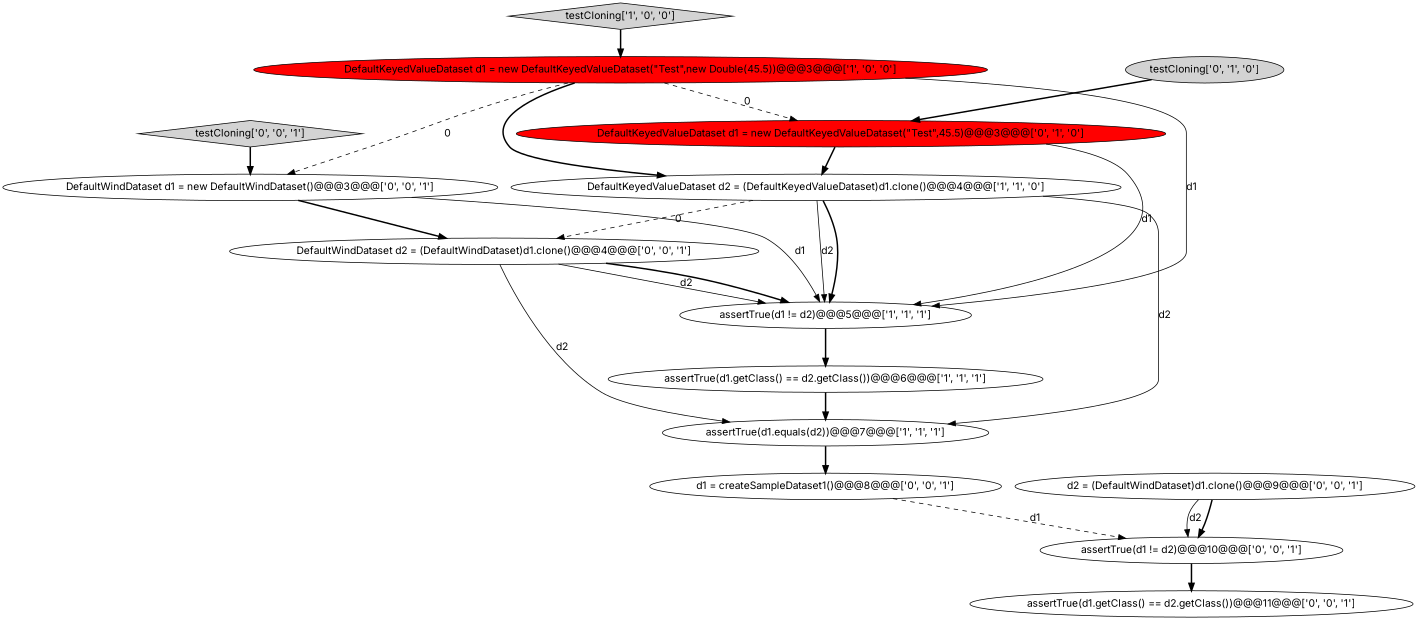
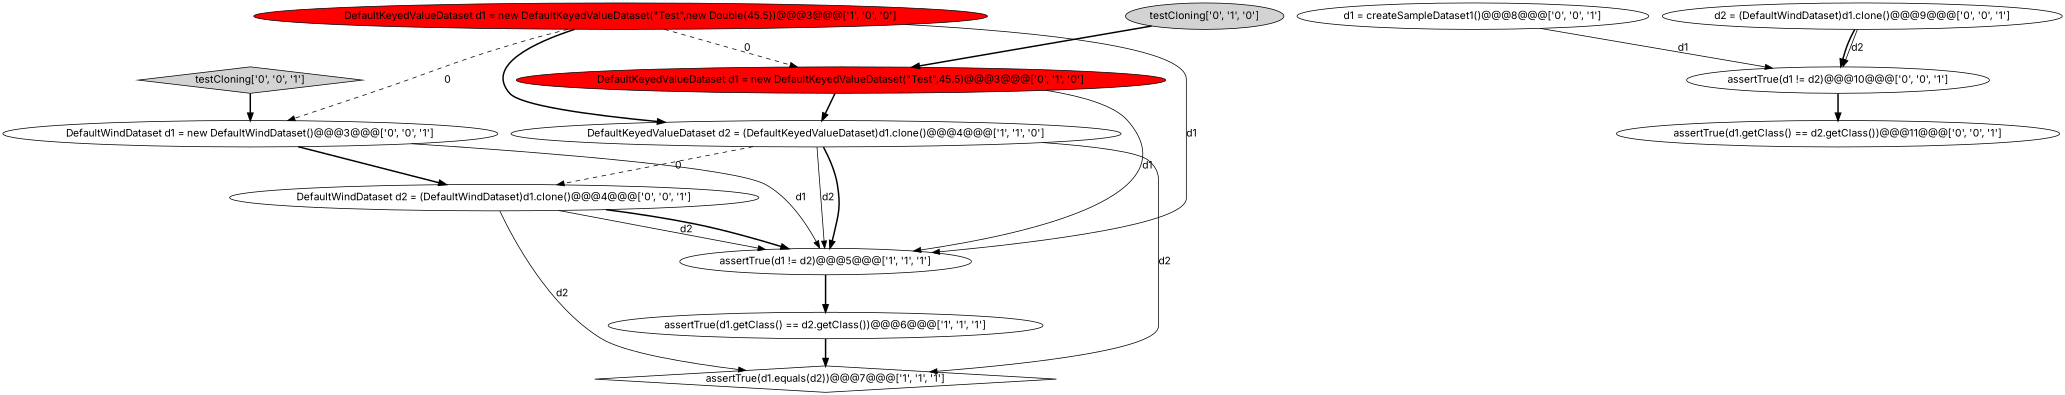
(621, 16) -> none
(826, 433) -> (826, 379)
(826, 456) -> none
(1006, 518) -> (1653, 48)
